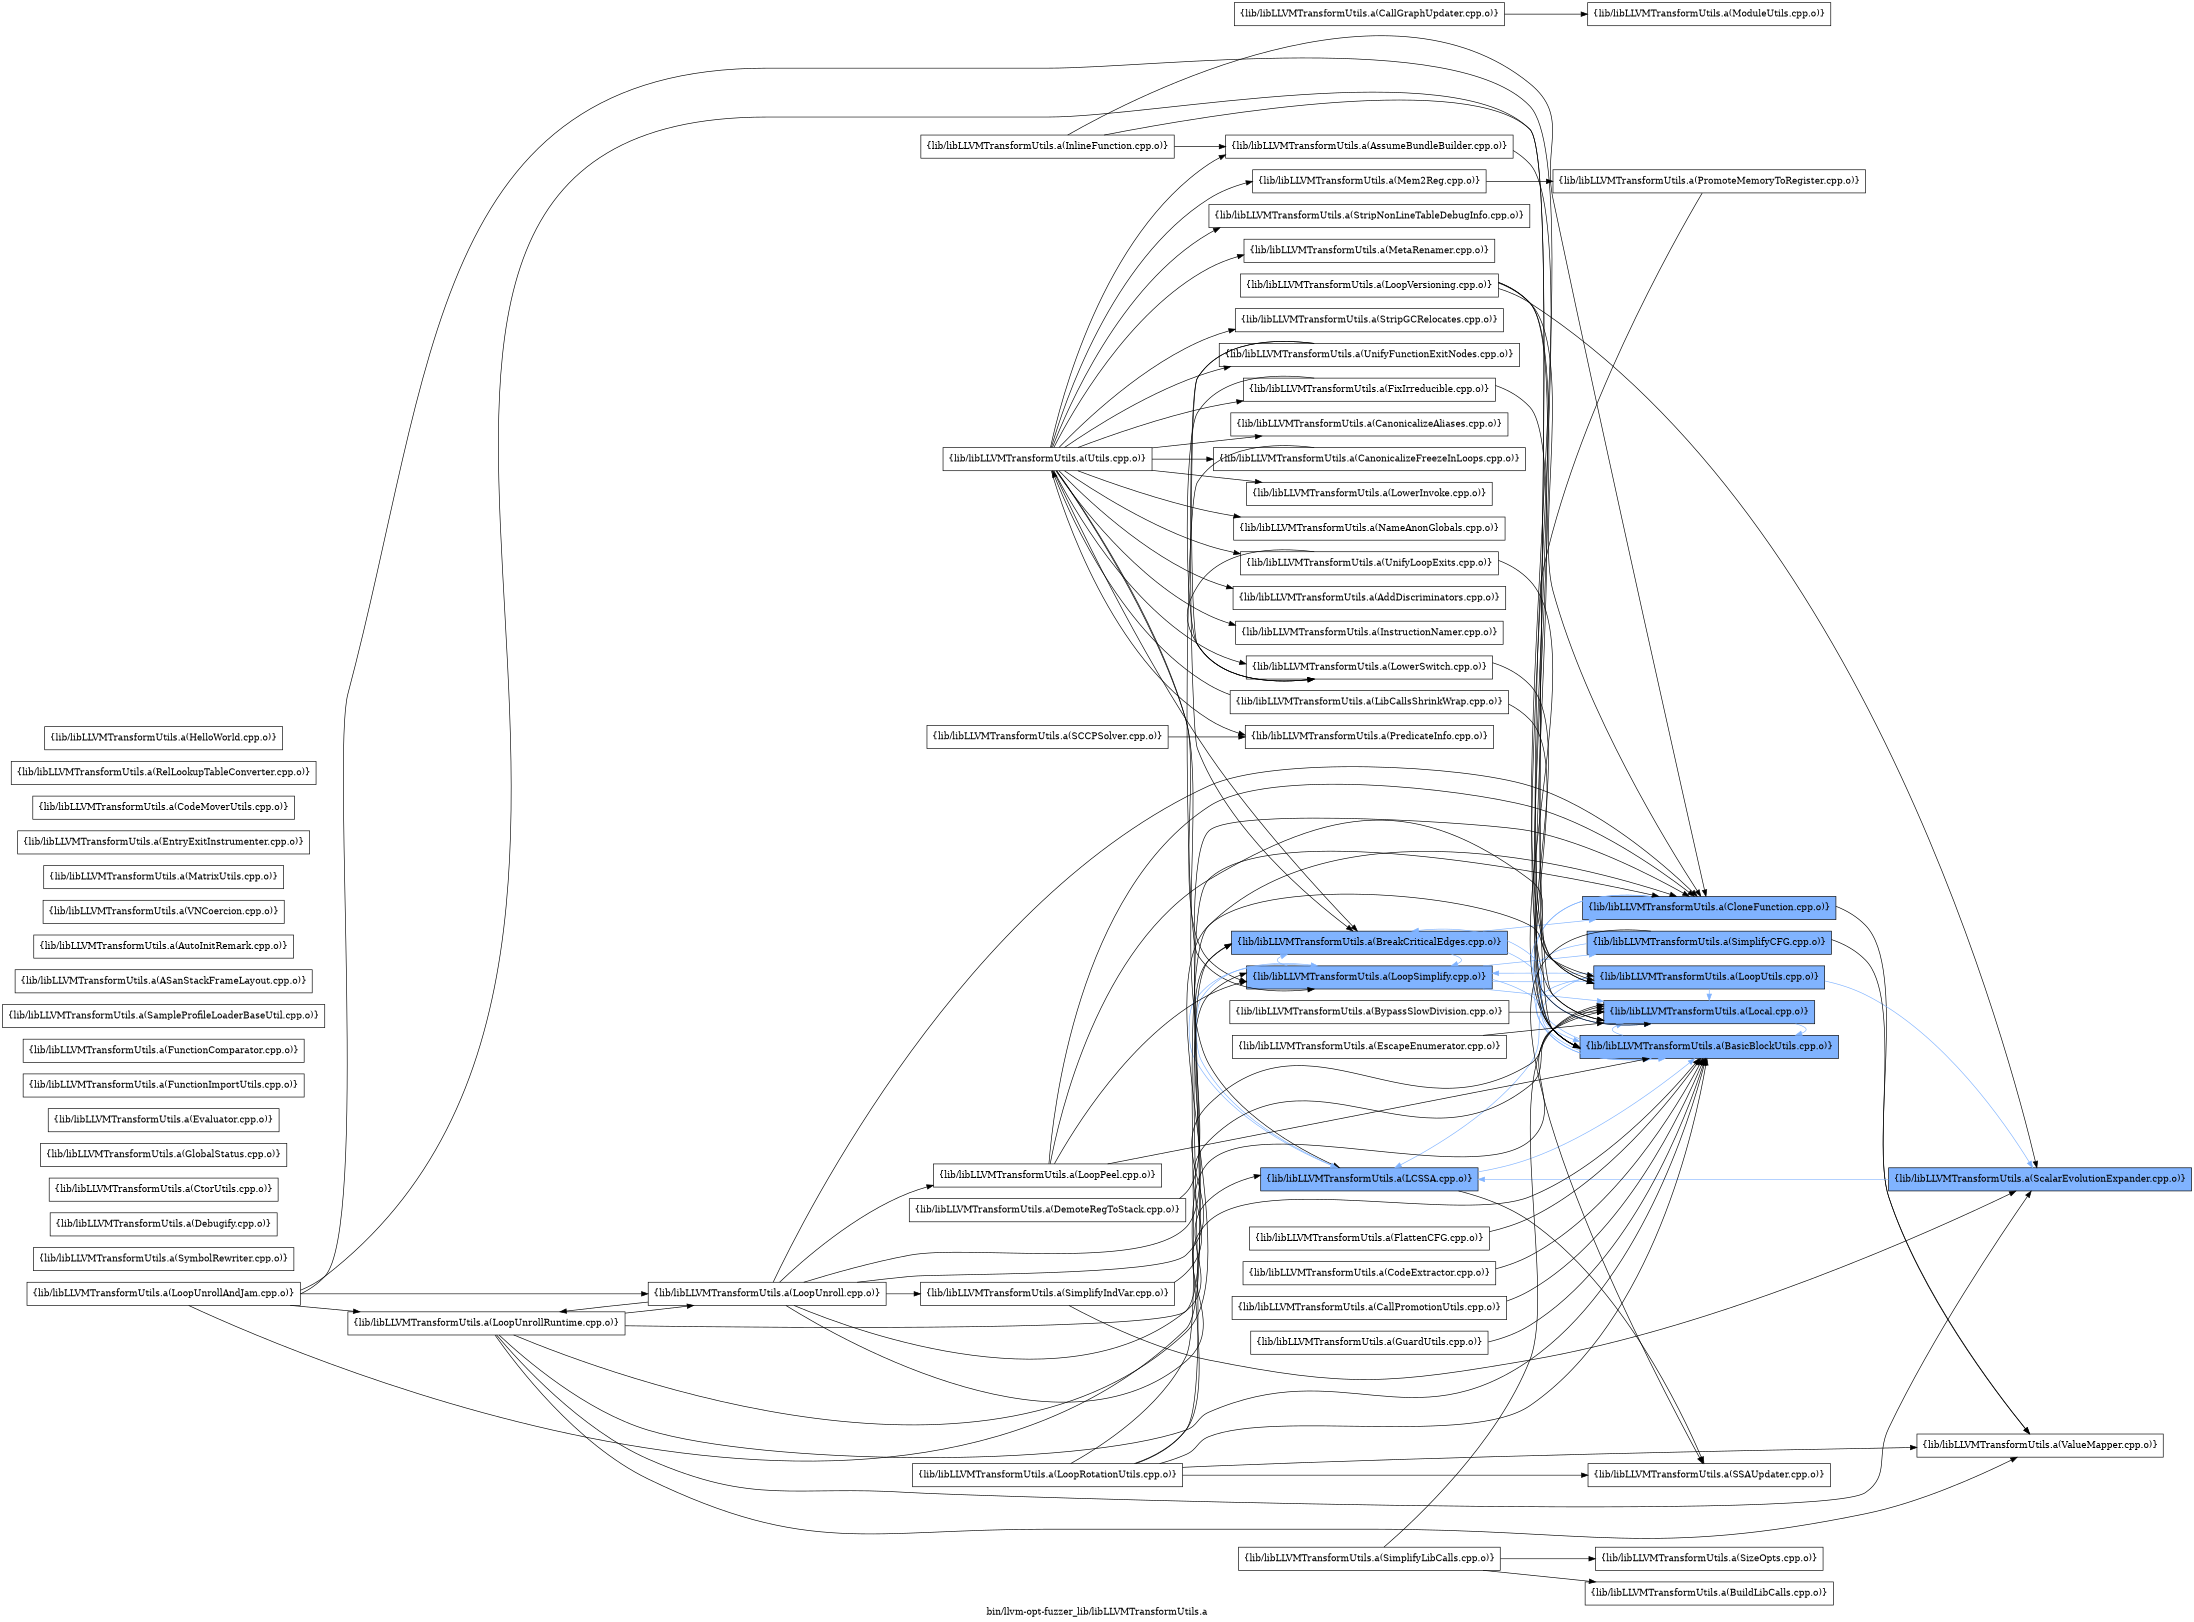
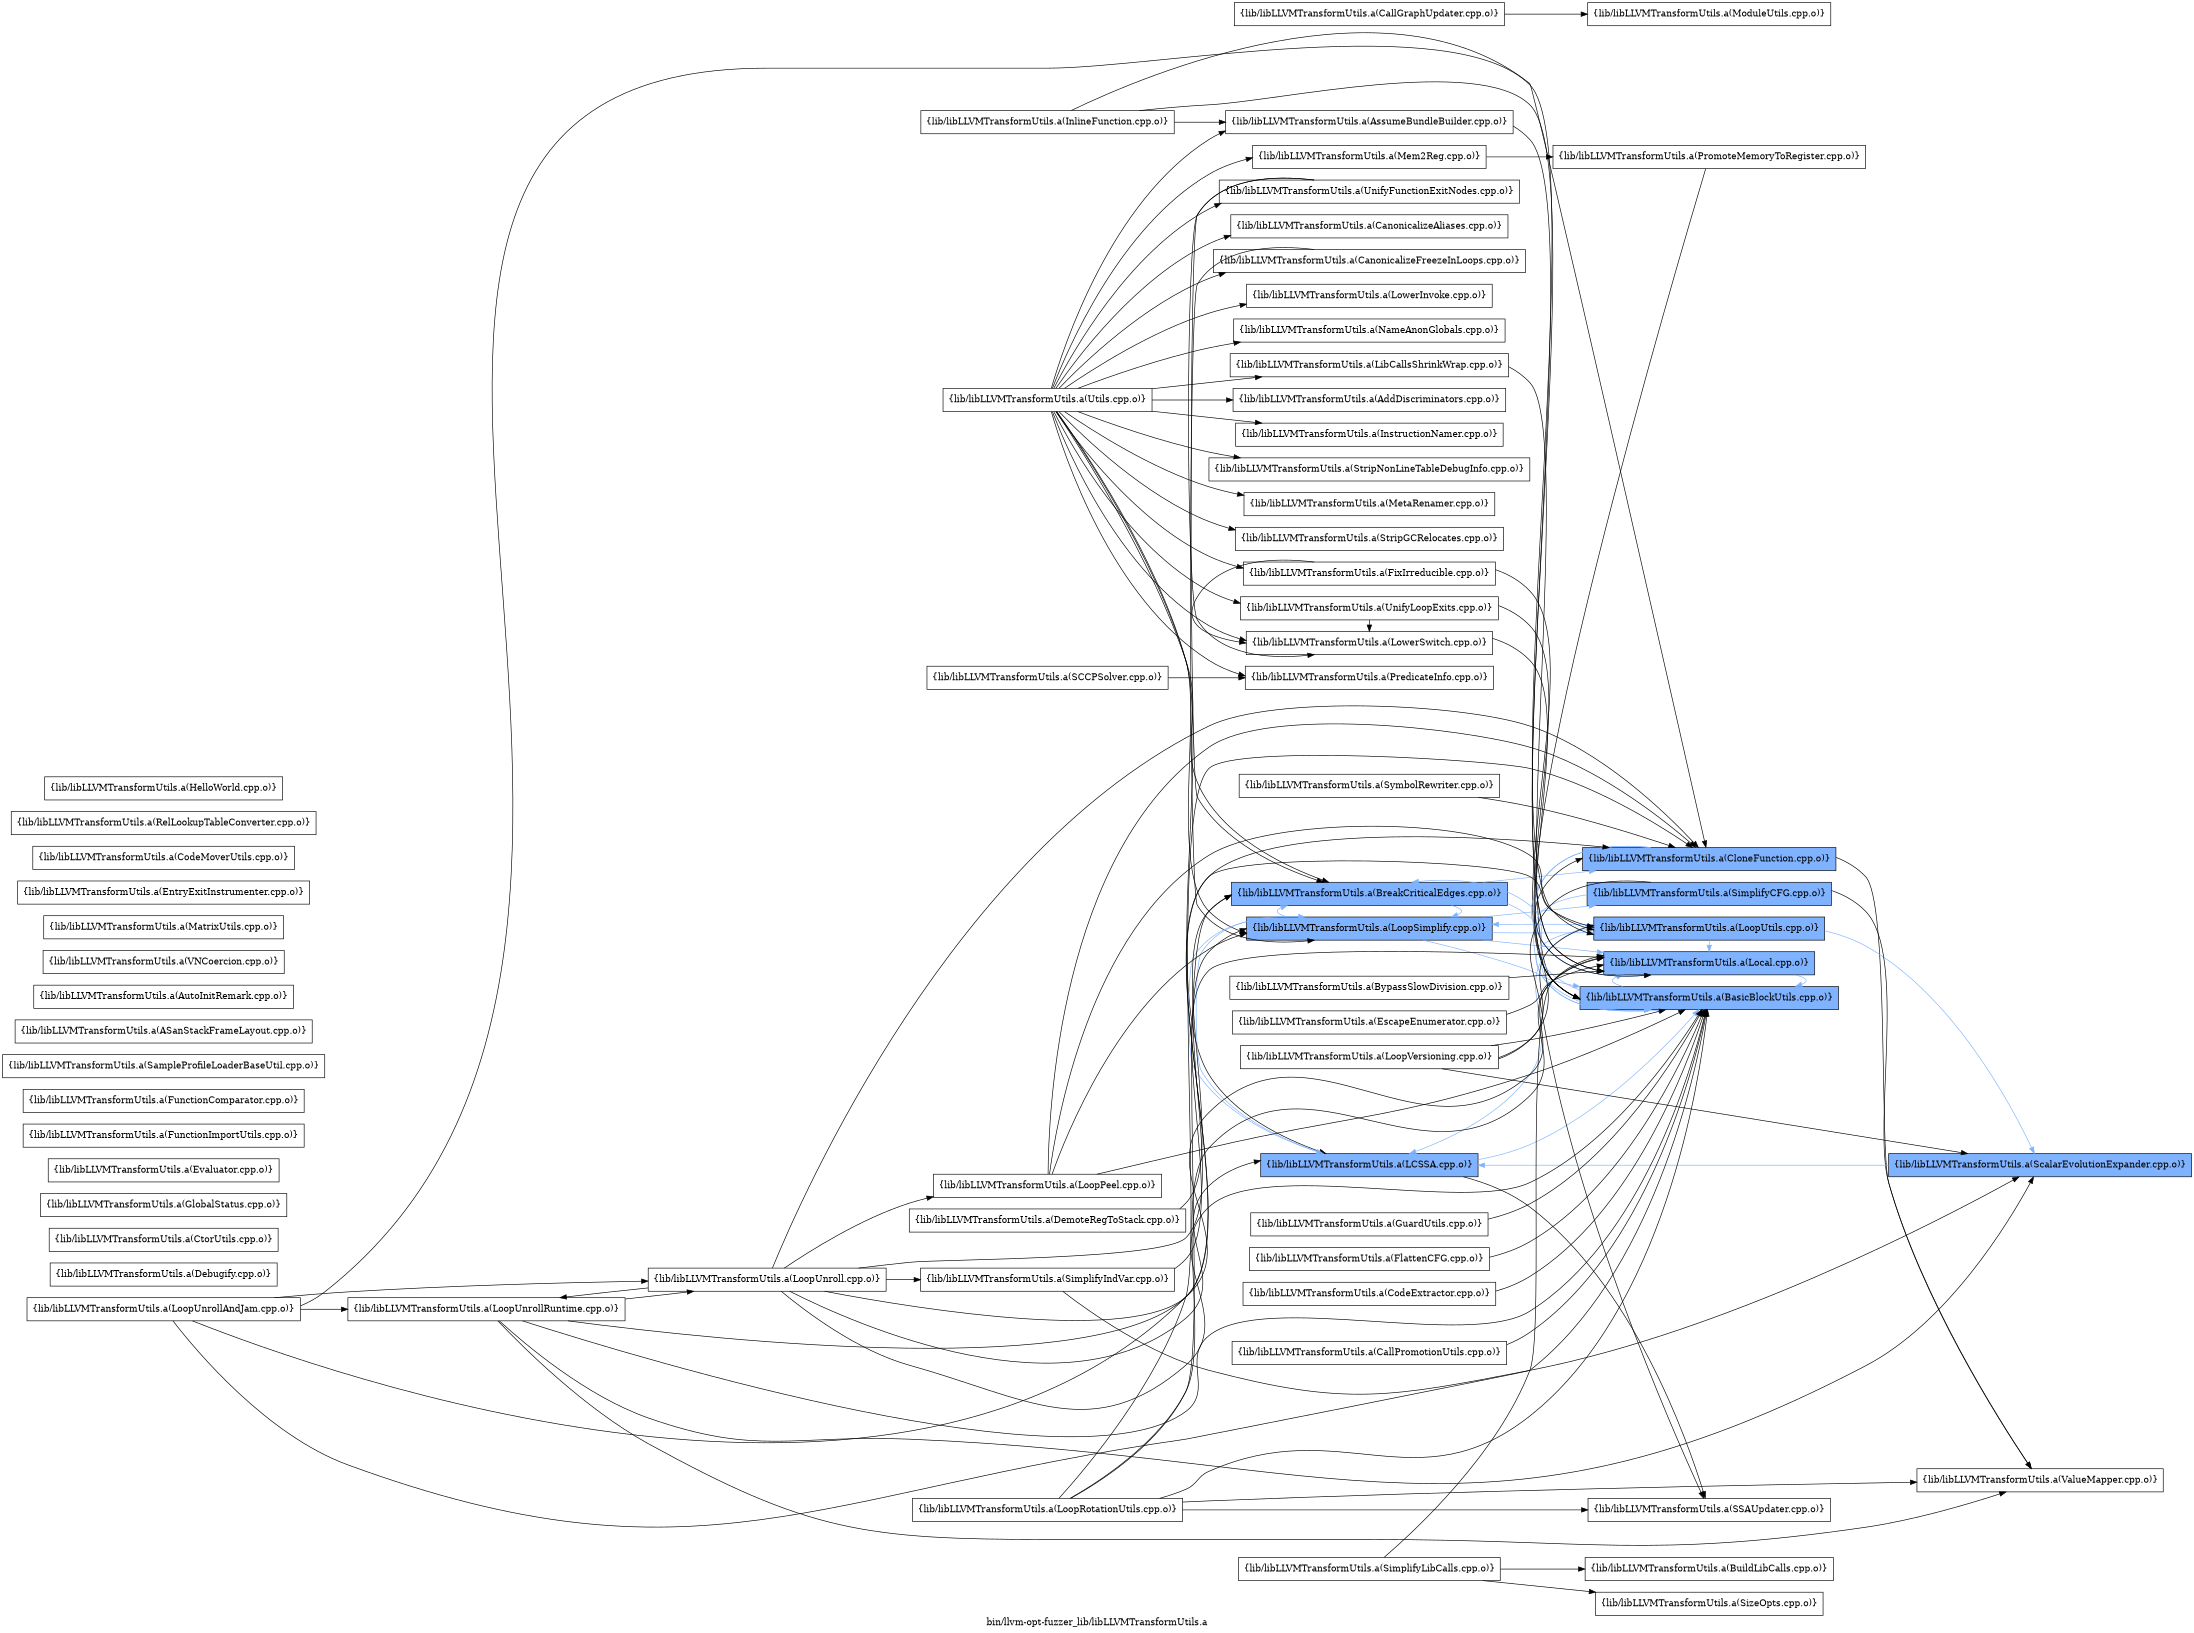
(1127, 608) -> (1204, 383)
(1162, 1318) -> (1575, 817)
